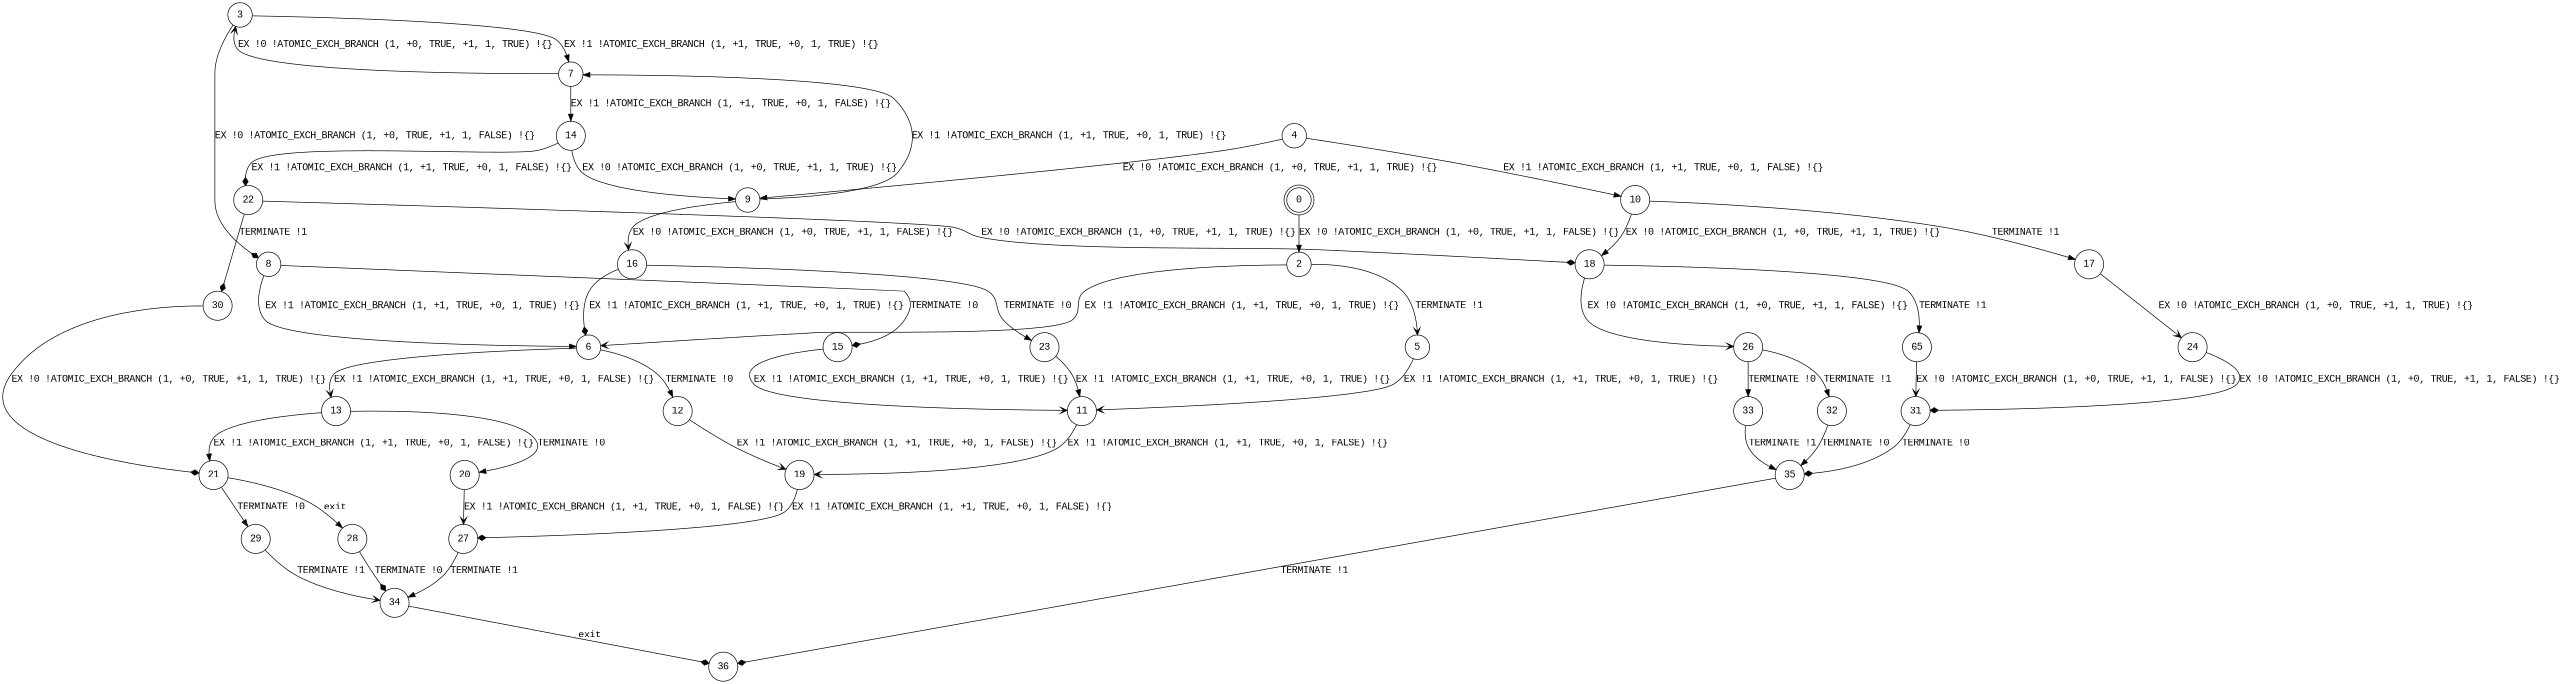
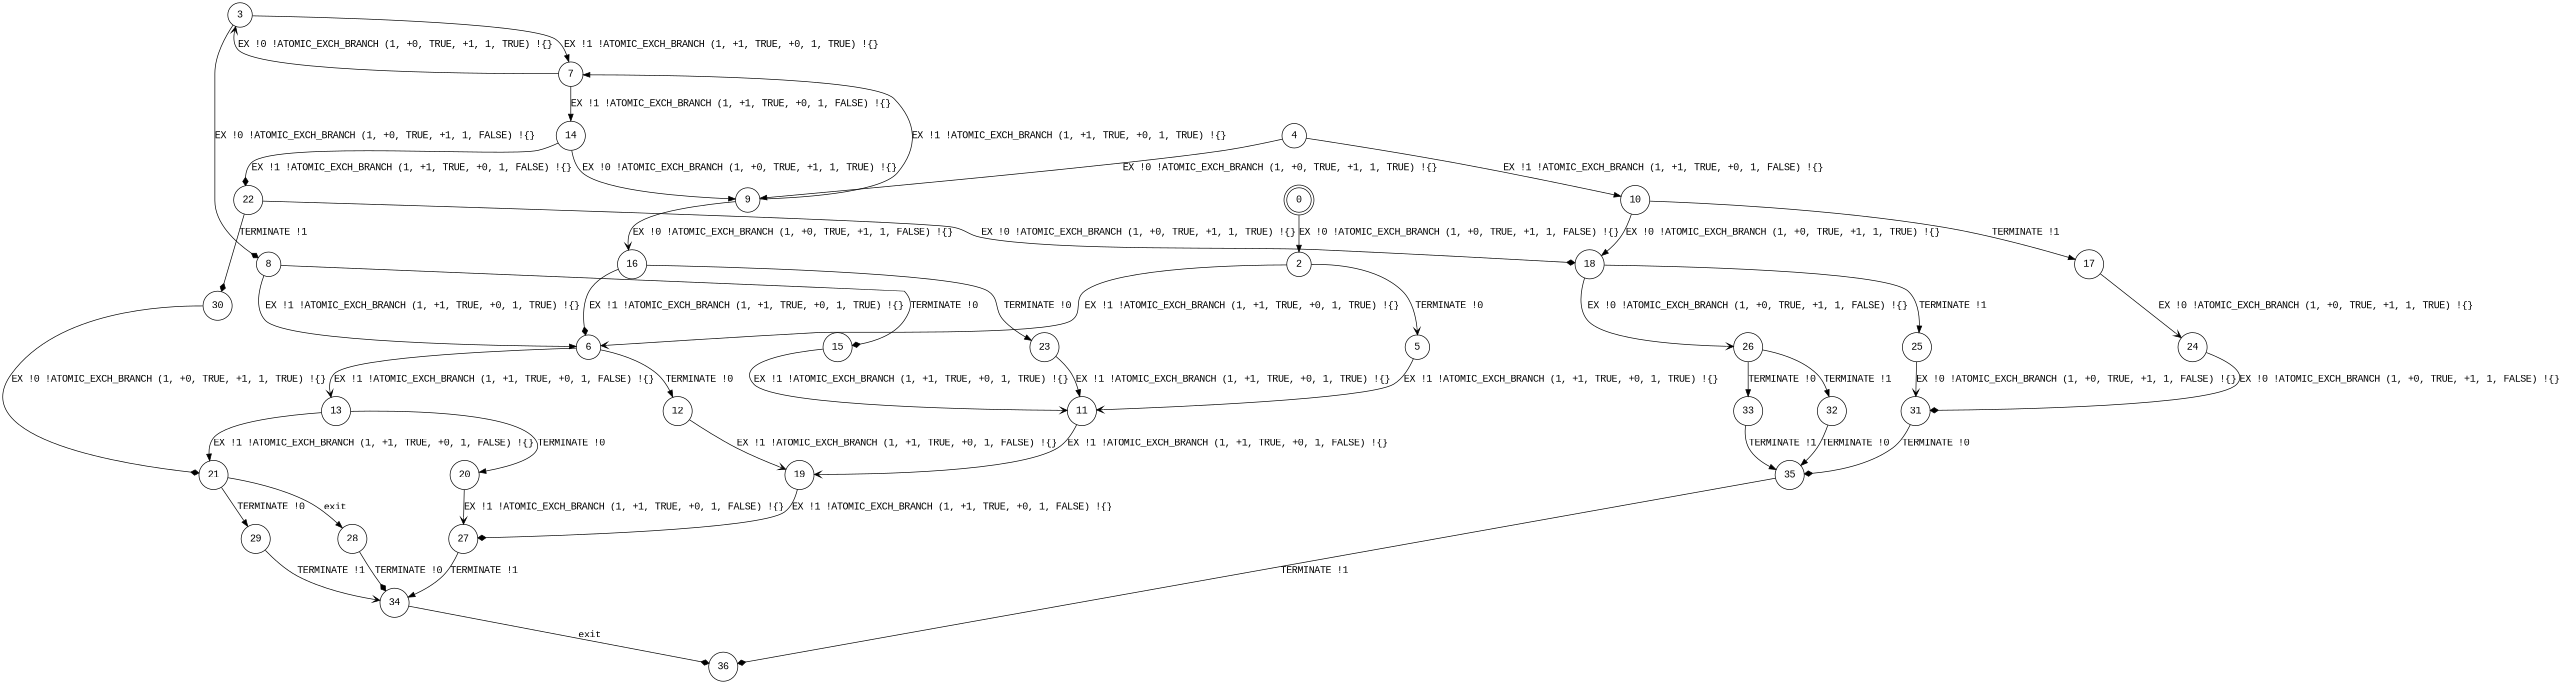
(1449, 306) -> (1449, 306)
(1917, 347) -> (1917, 347)
